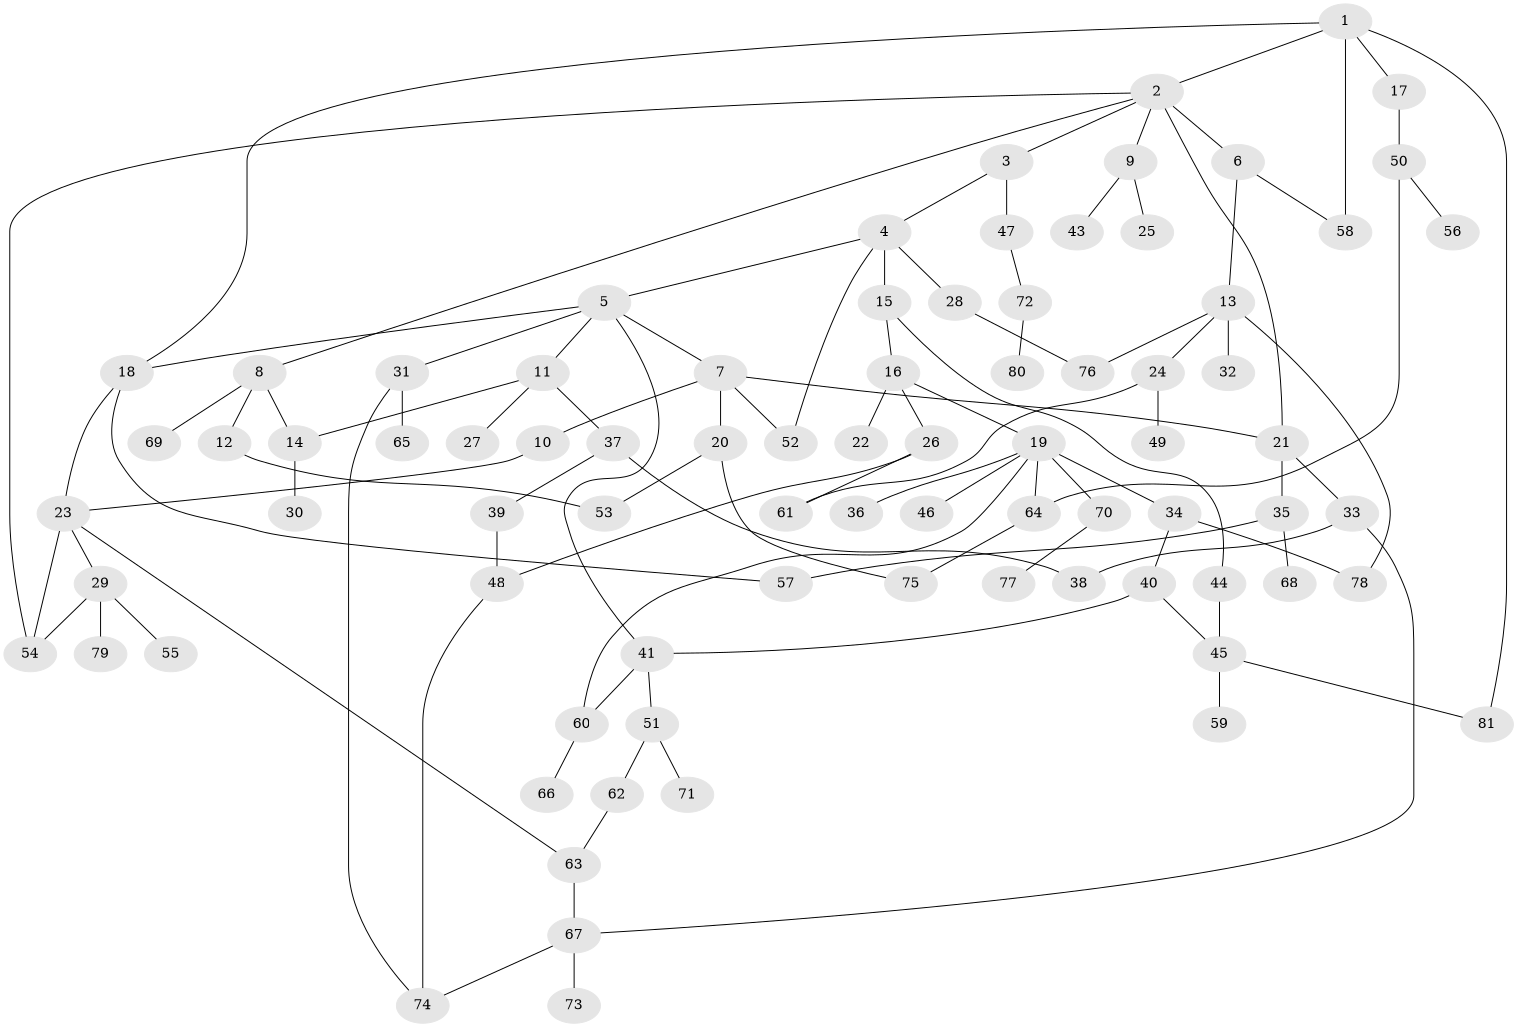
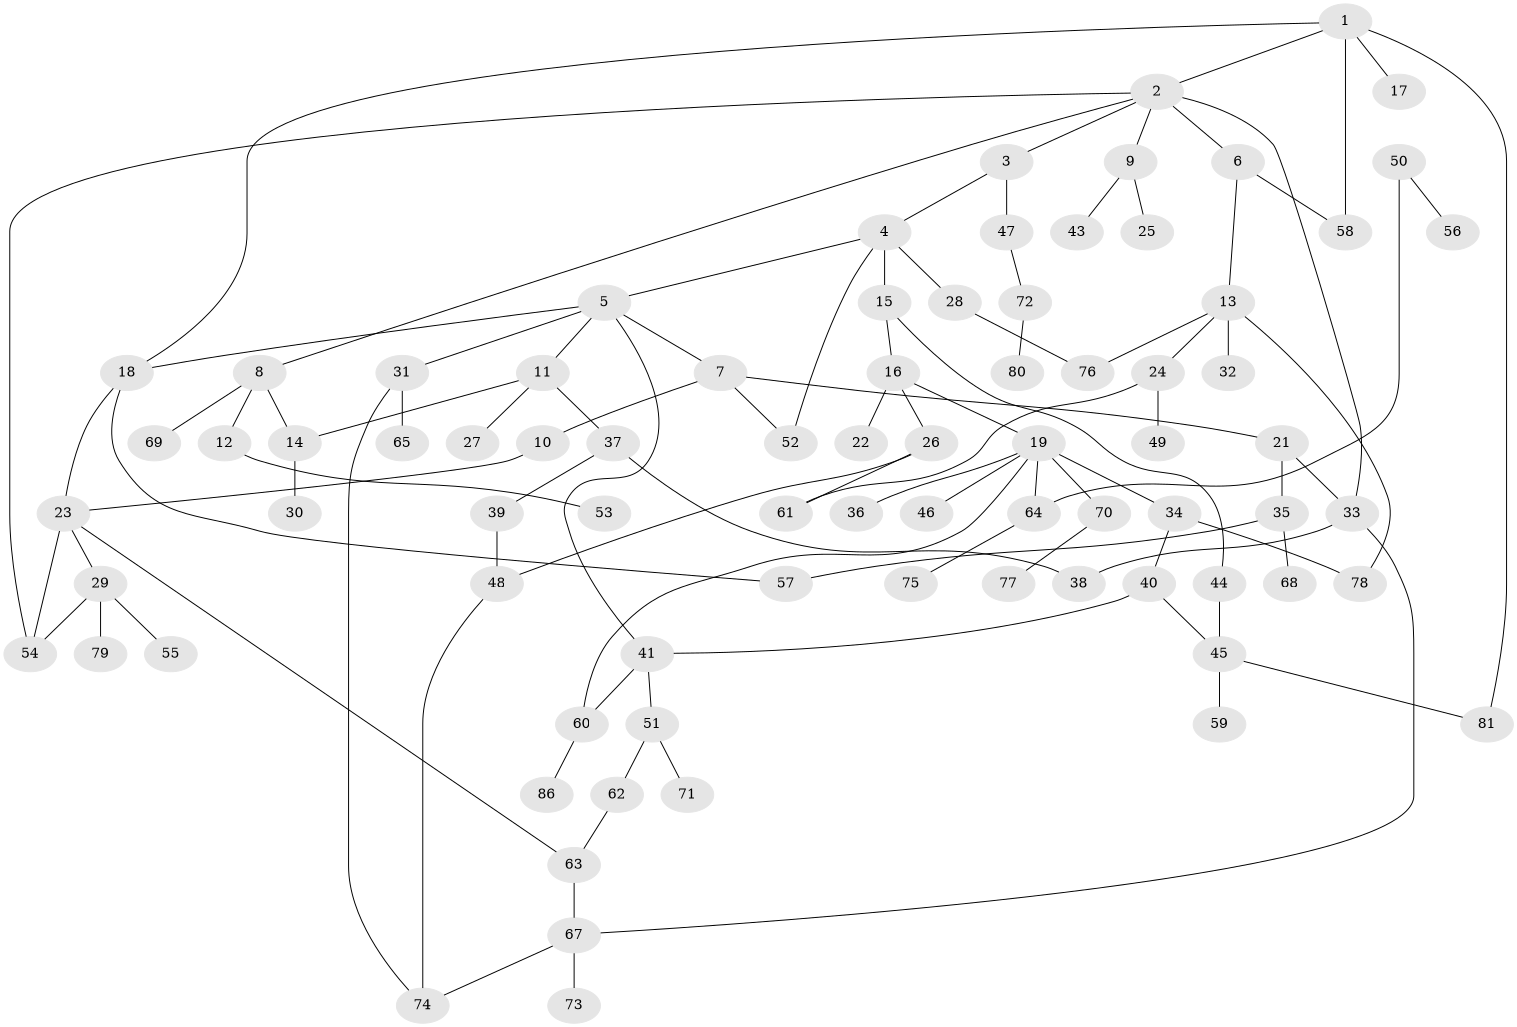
(1399, 127) -> none
(1252, 257) -> (1315, 268)
(721, 443) -> none
(547, 795) -> (547, 795)
